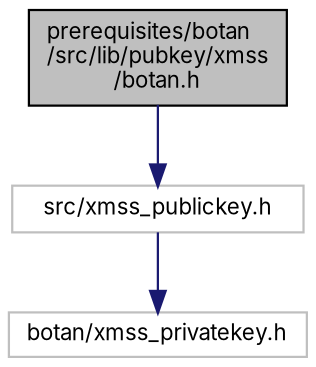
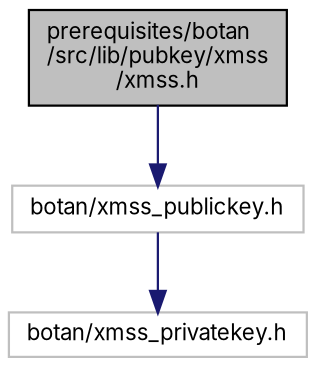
(158, 58) -> (158, 58)
(158, 209) -> (158, 209)
